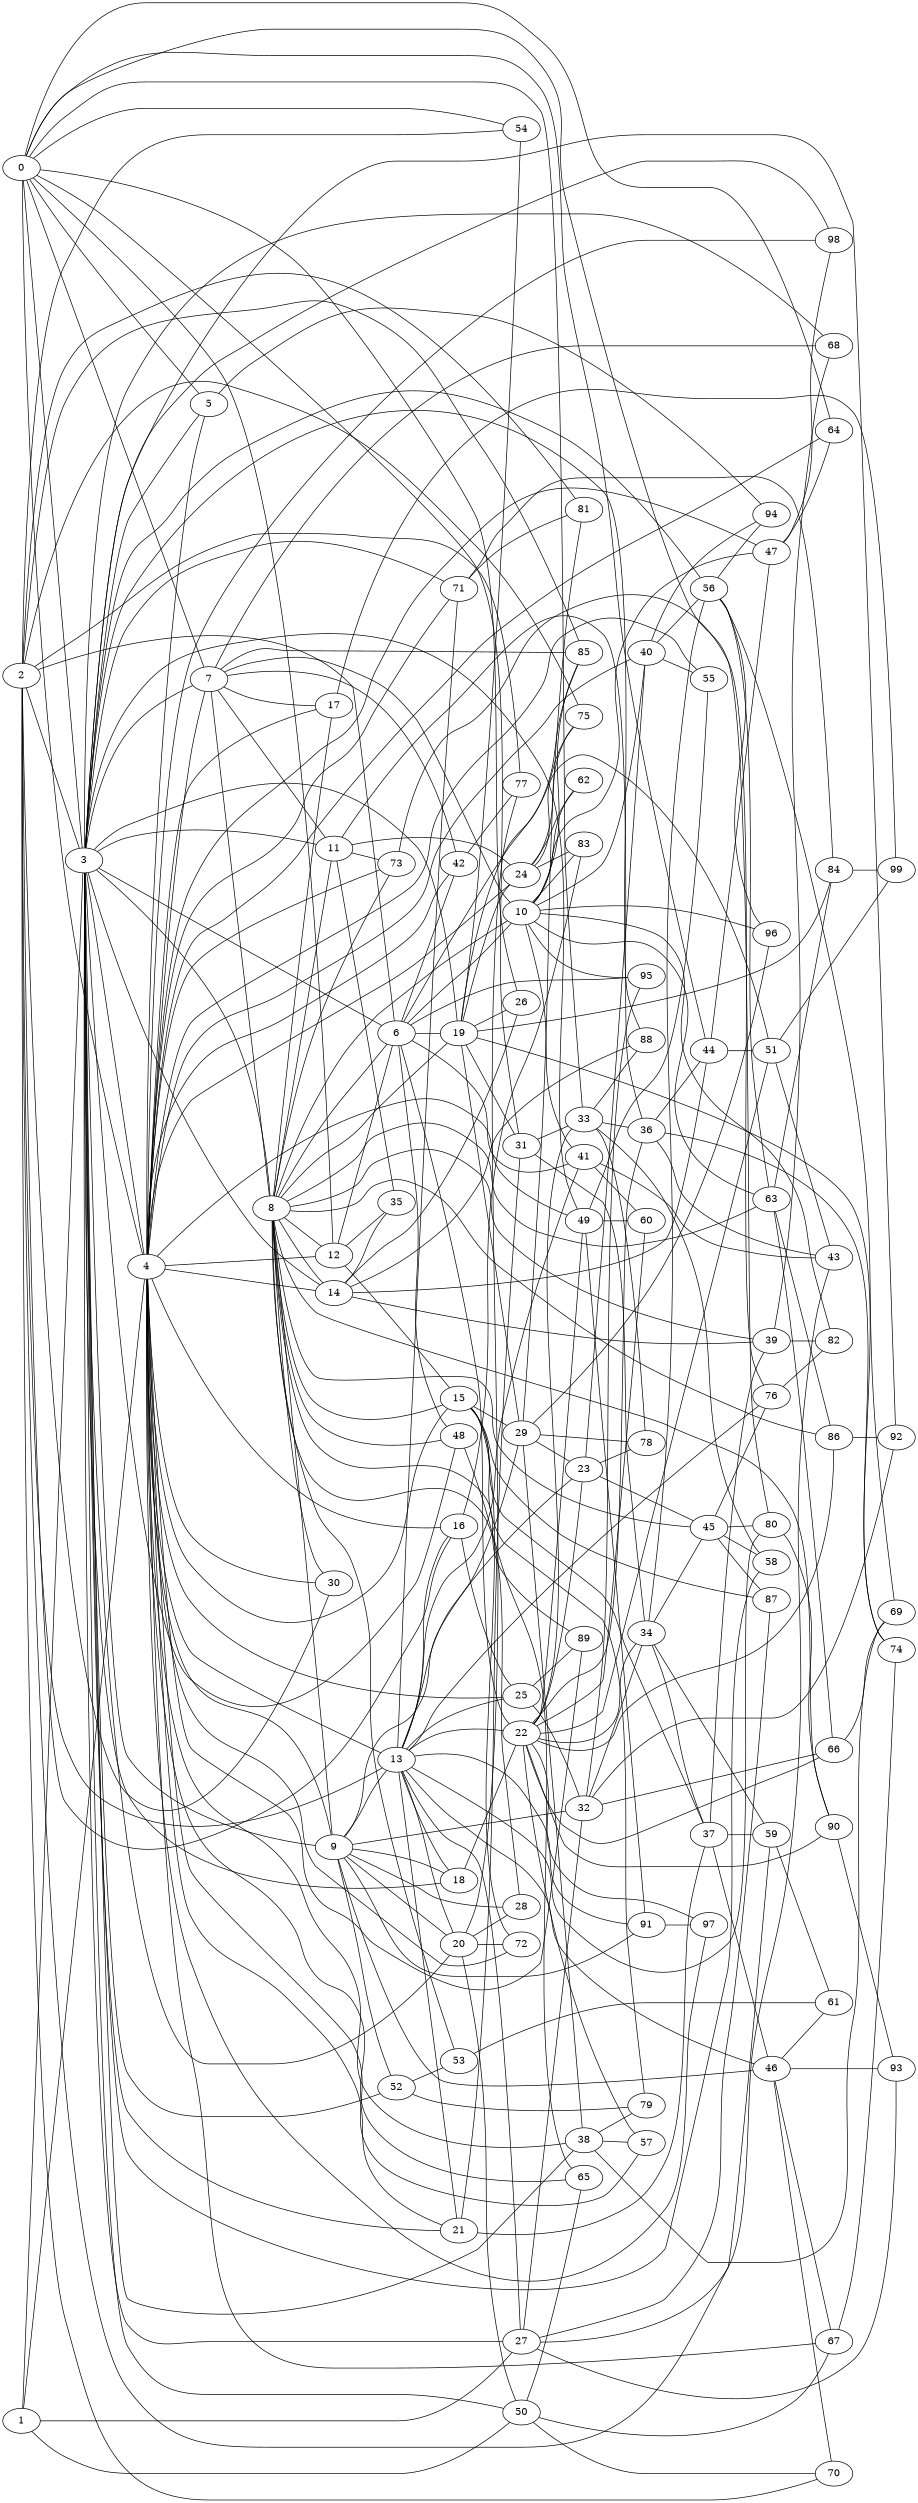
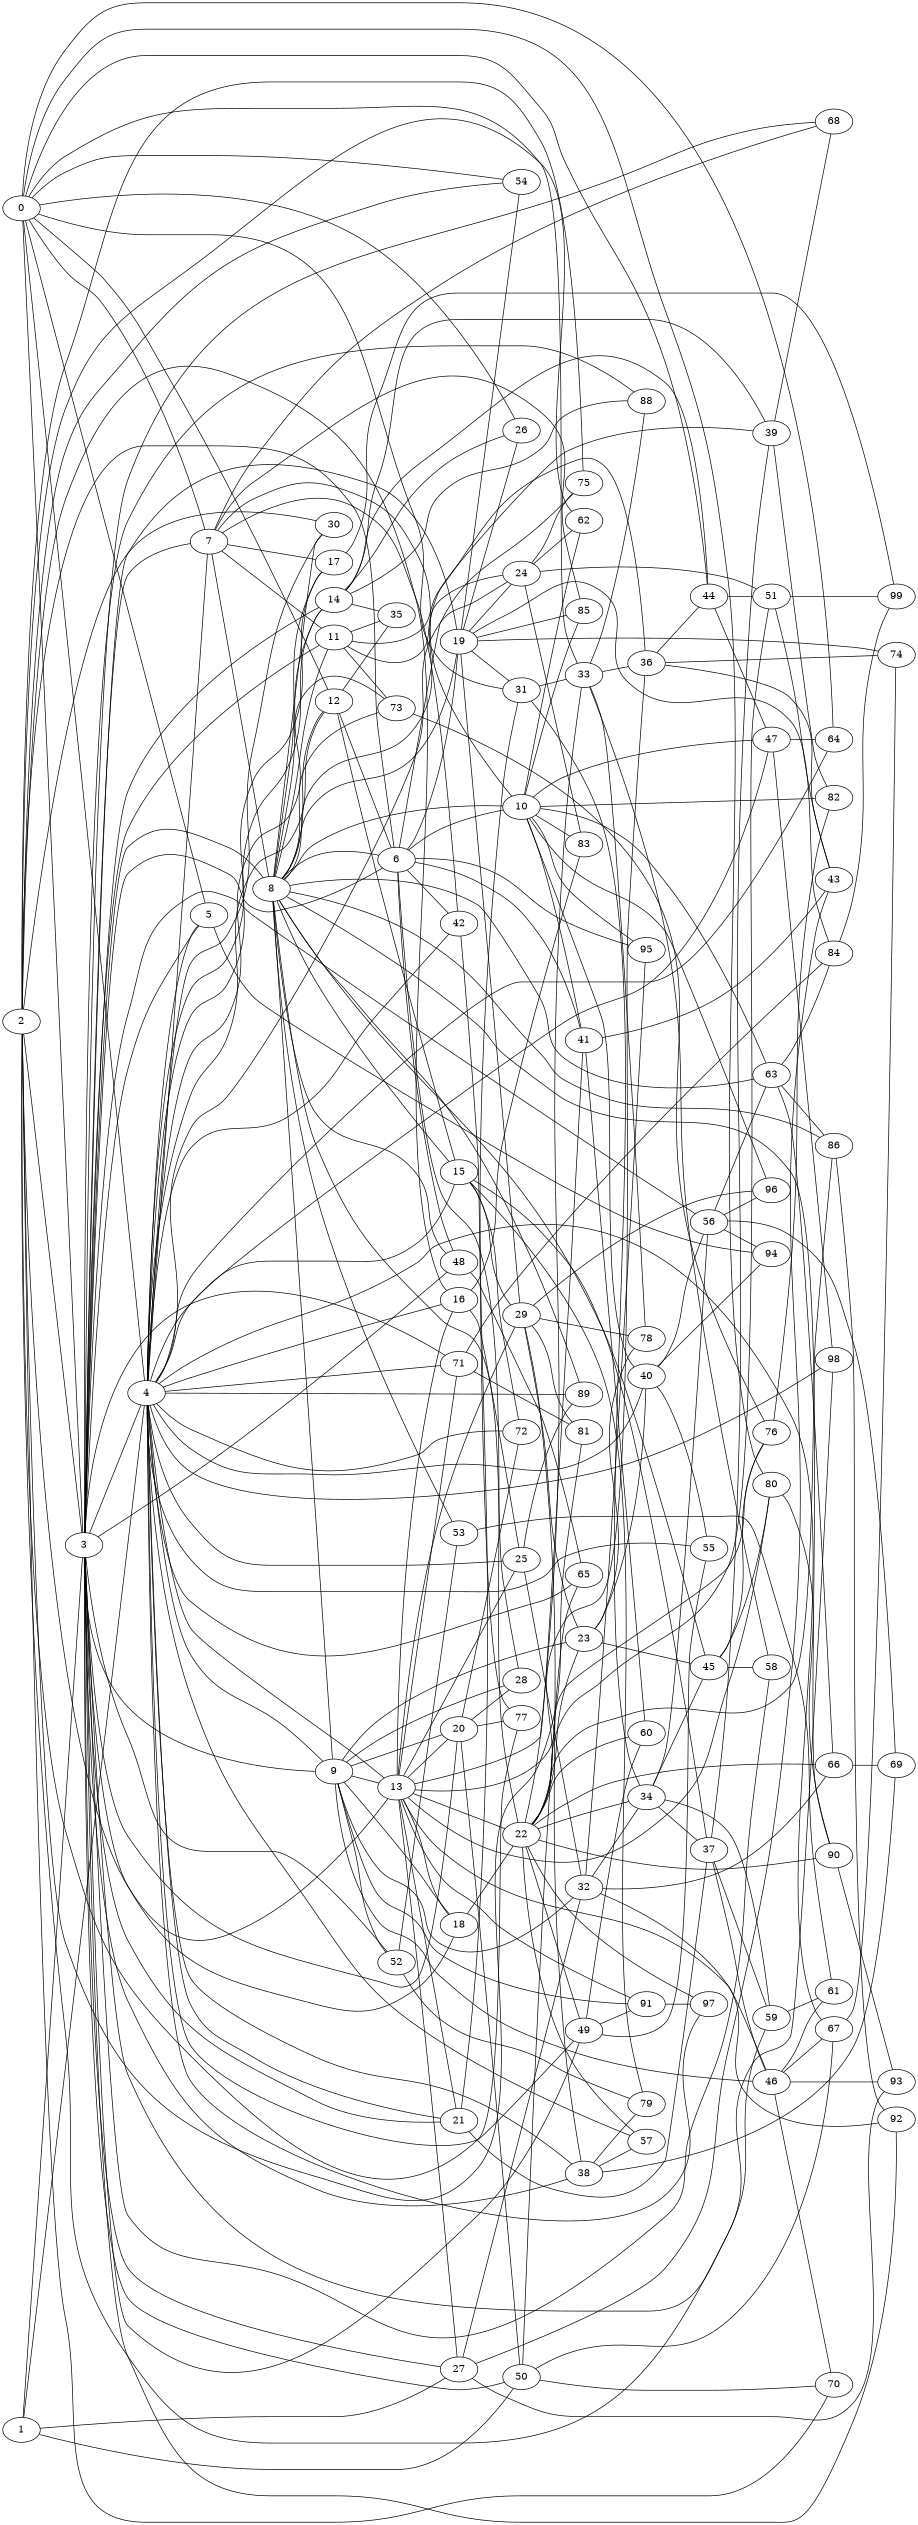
(265, 308) -> (177, 278)
(772, 1600) -> none
